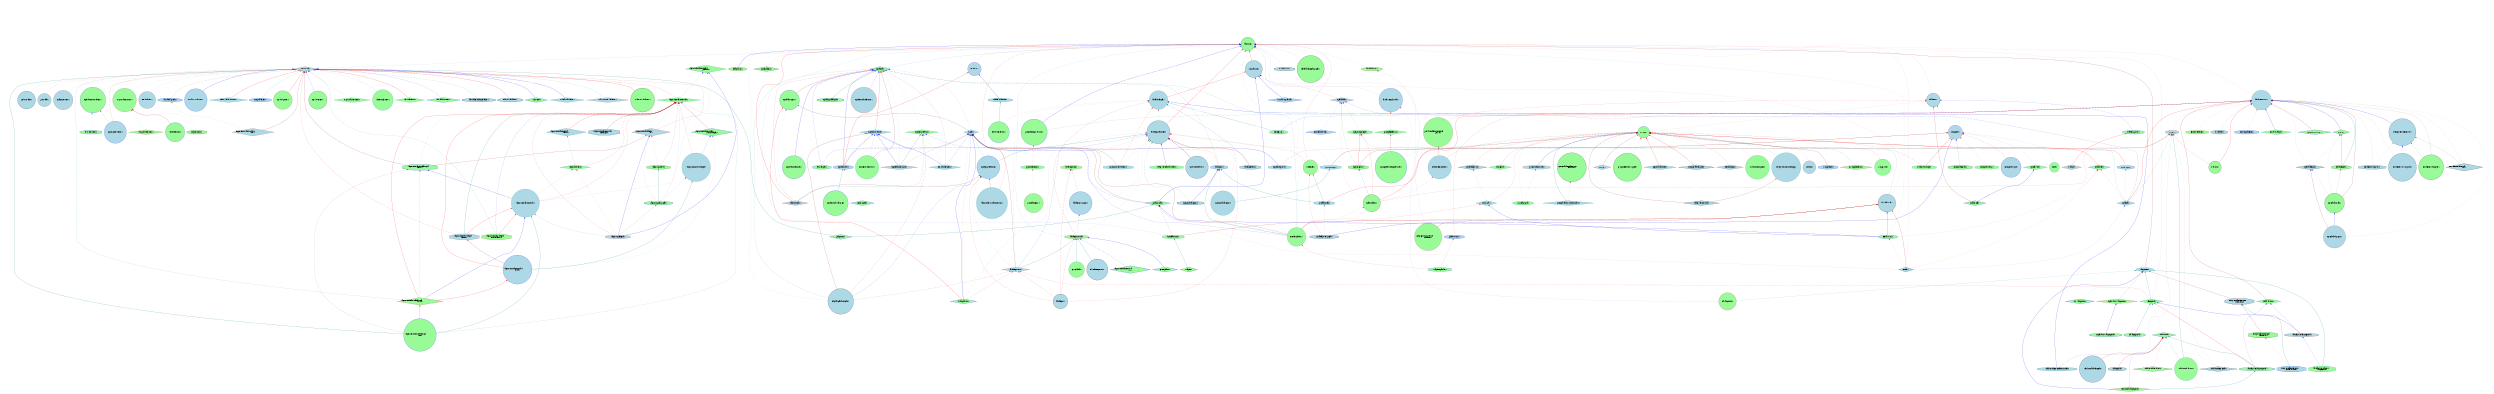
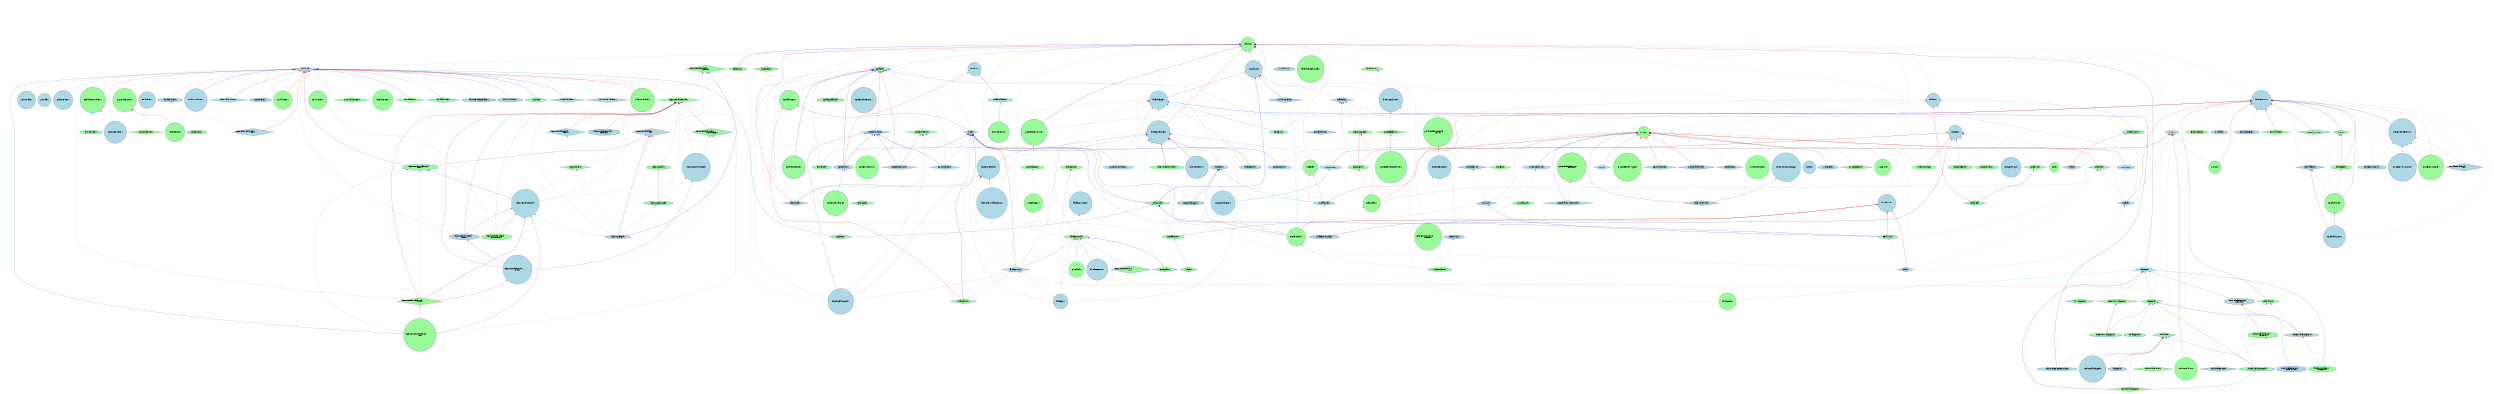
none -> (2127, 317)
